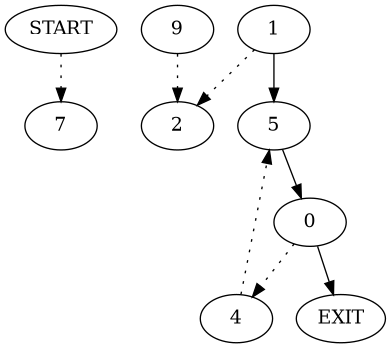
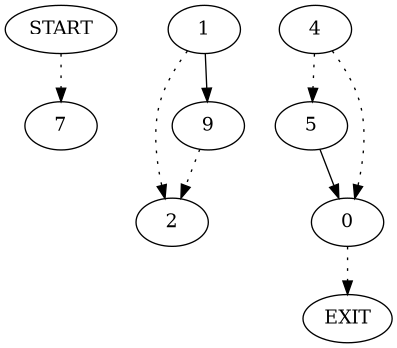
(274, 71) -> (206, 71)
(323, 264) -> (348, 264)
(277, 265) -> (362, 115)
